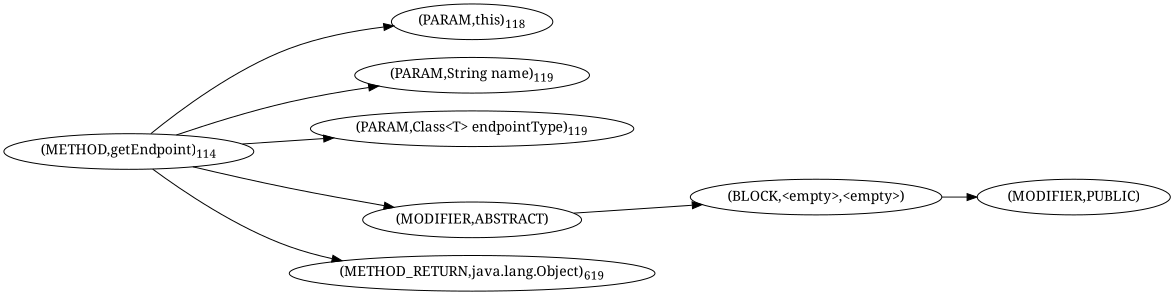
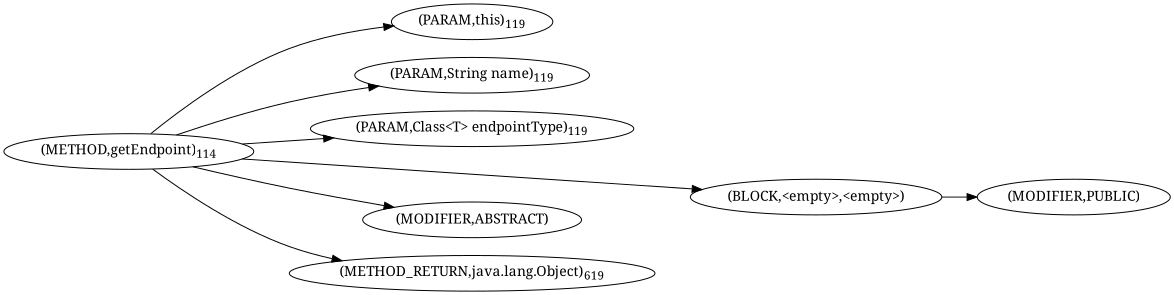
(516, 20) -> (516, 20)
(633, 209) -> (467, 174)
